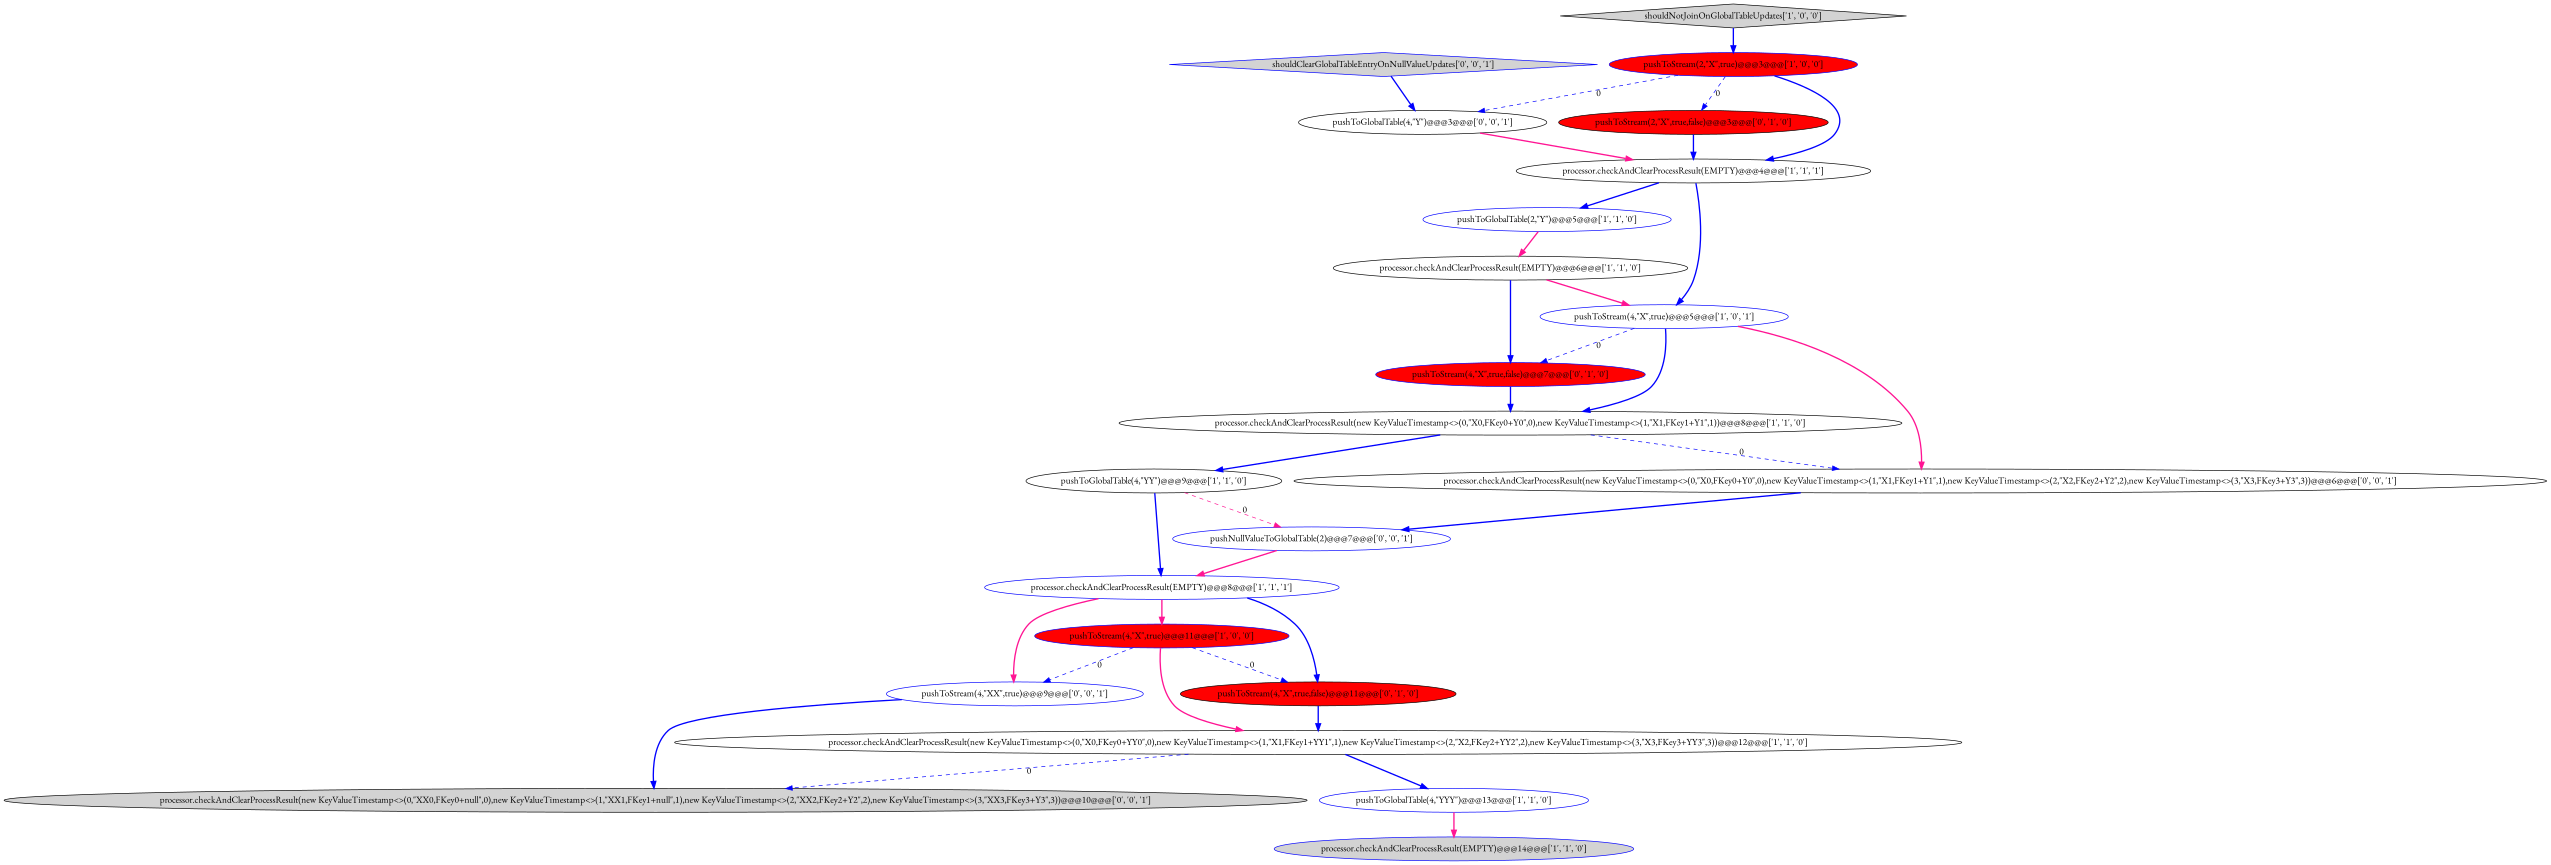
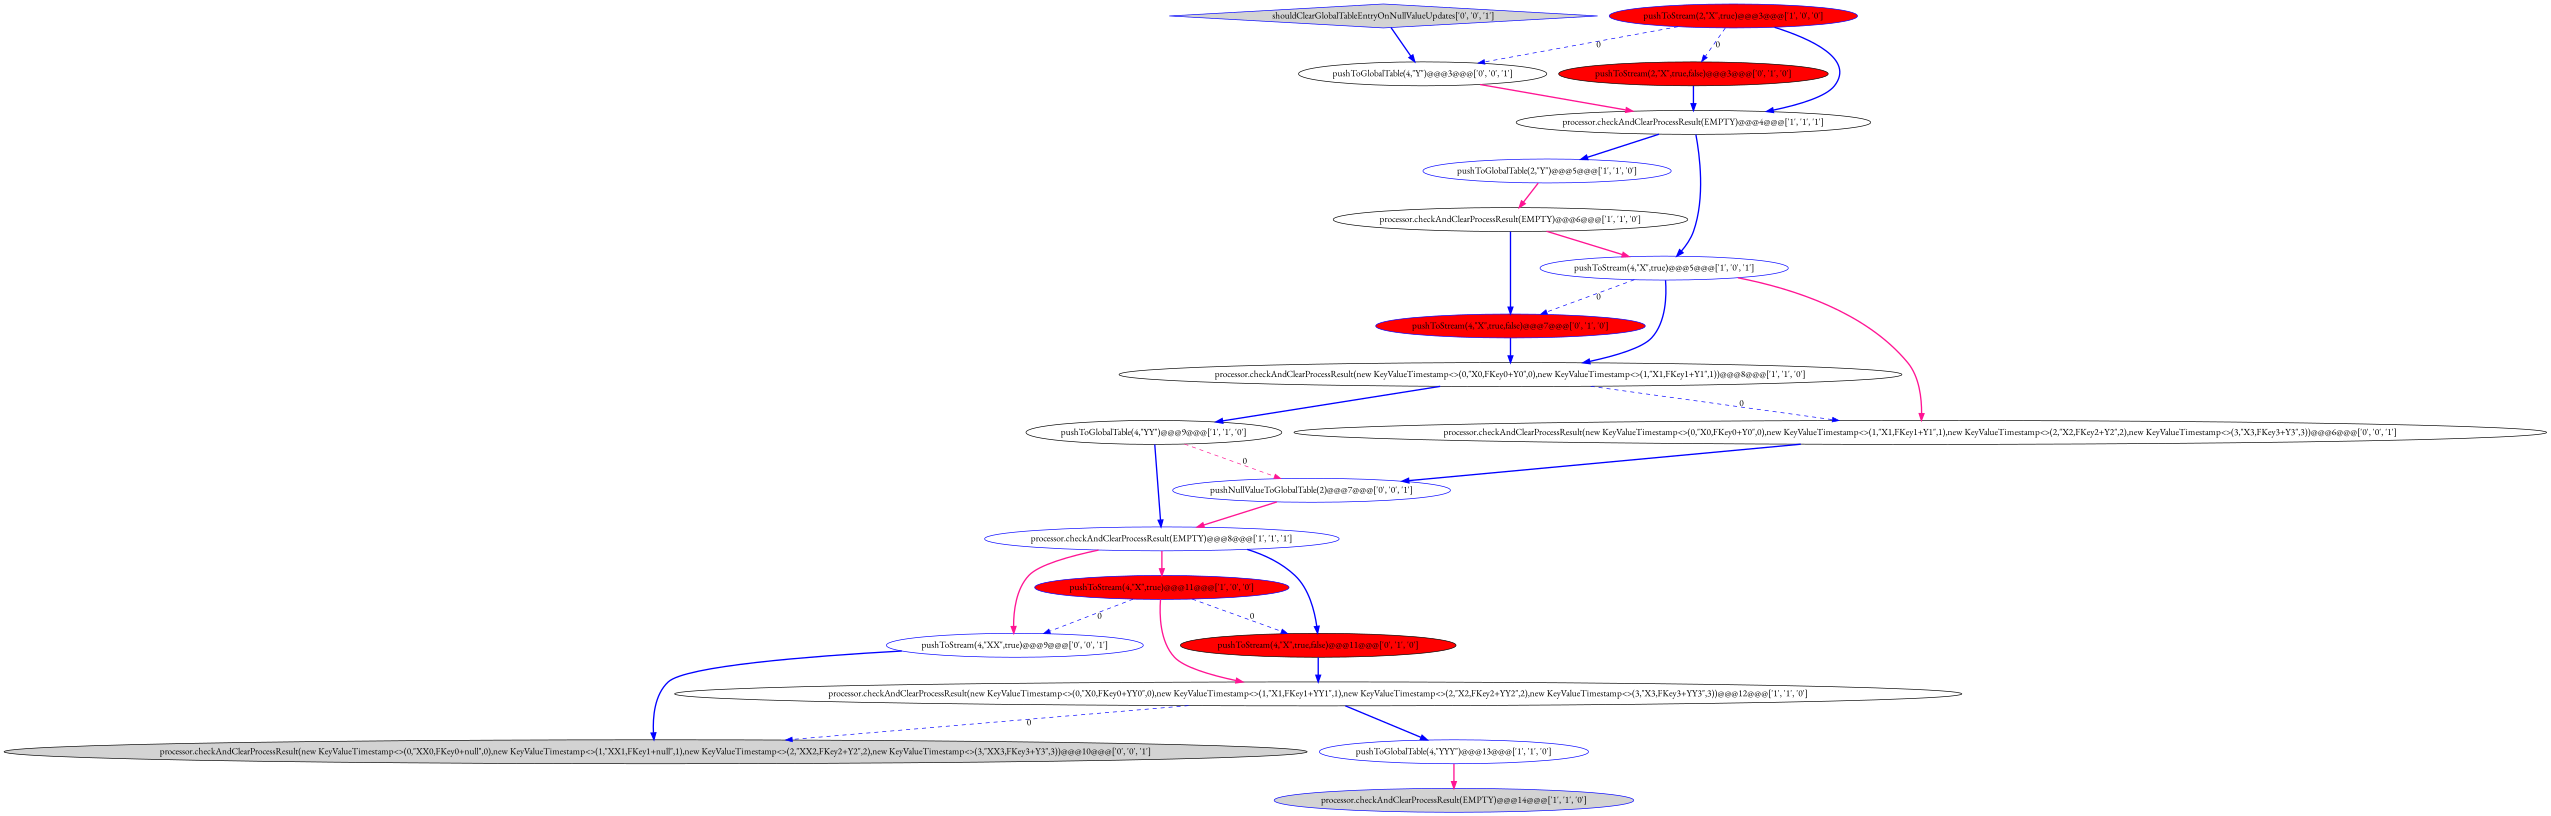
(1733, 16) -> none
